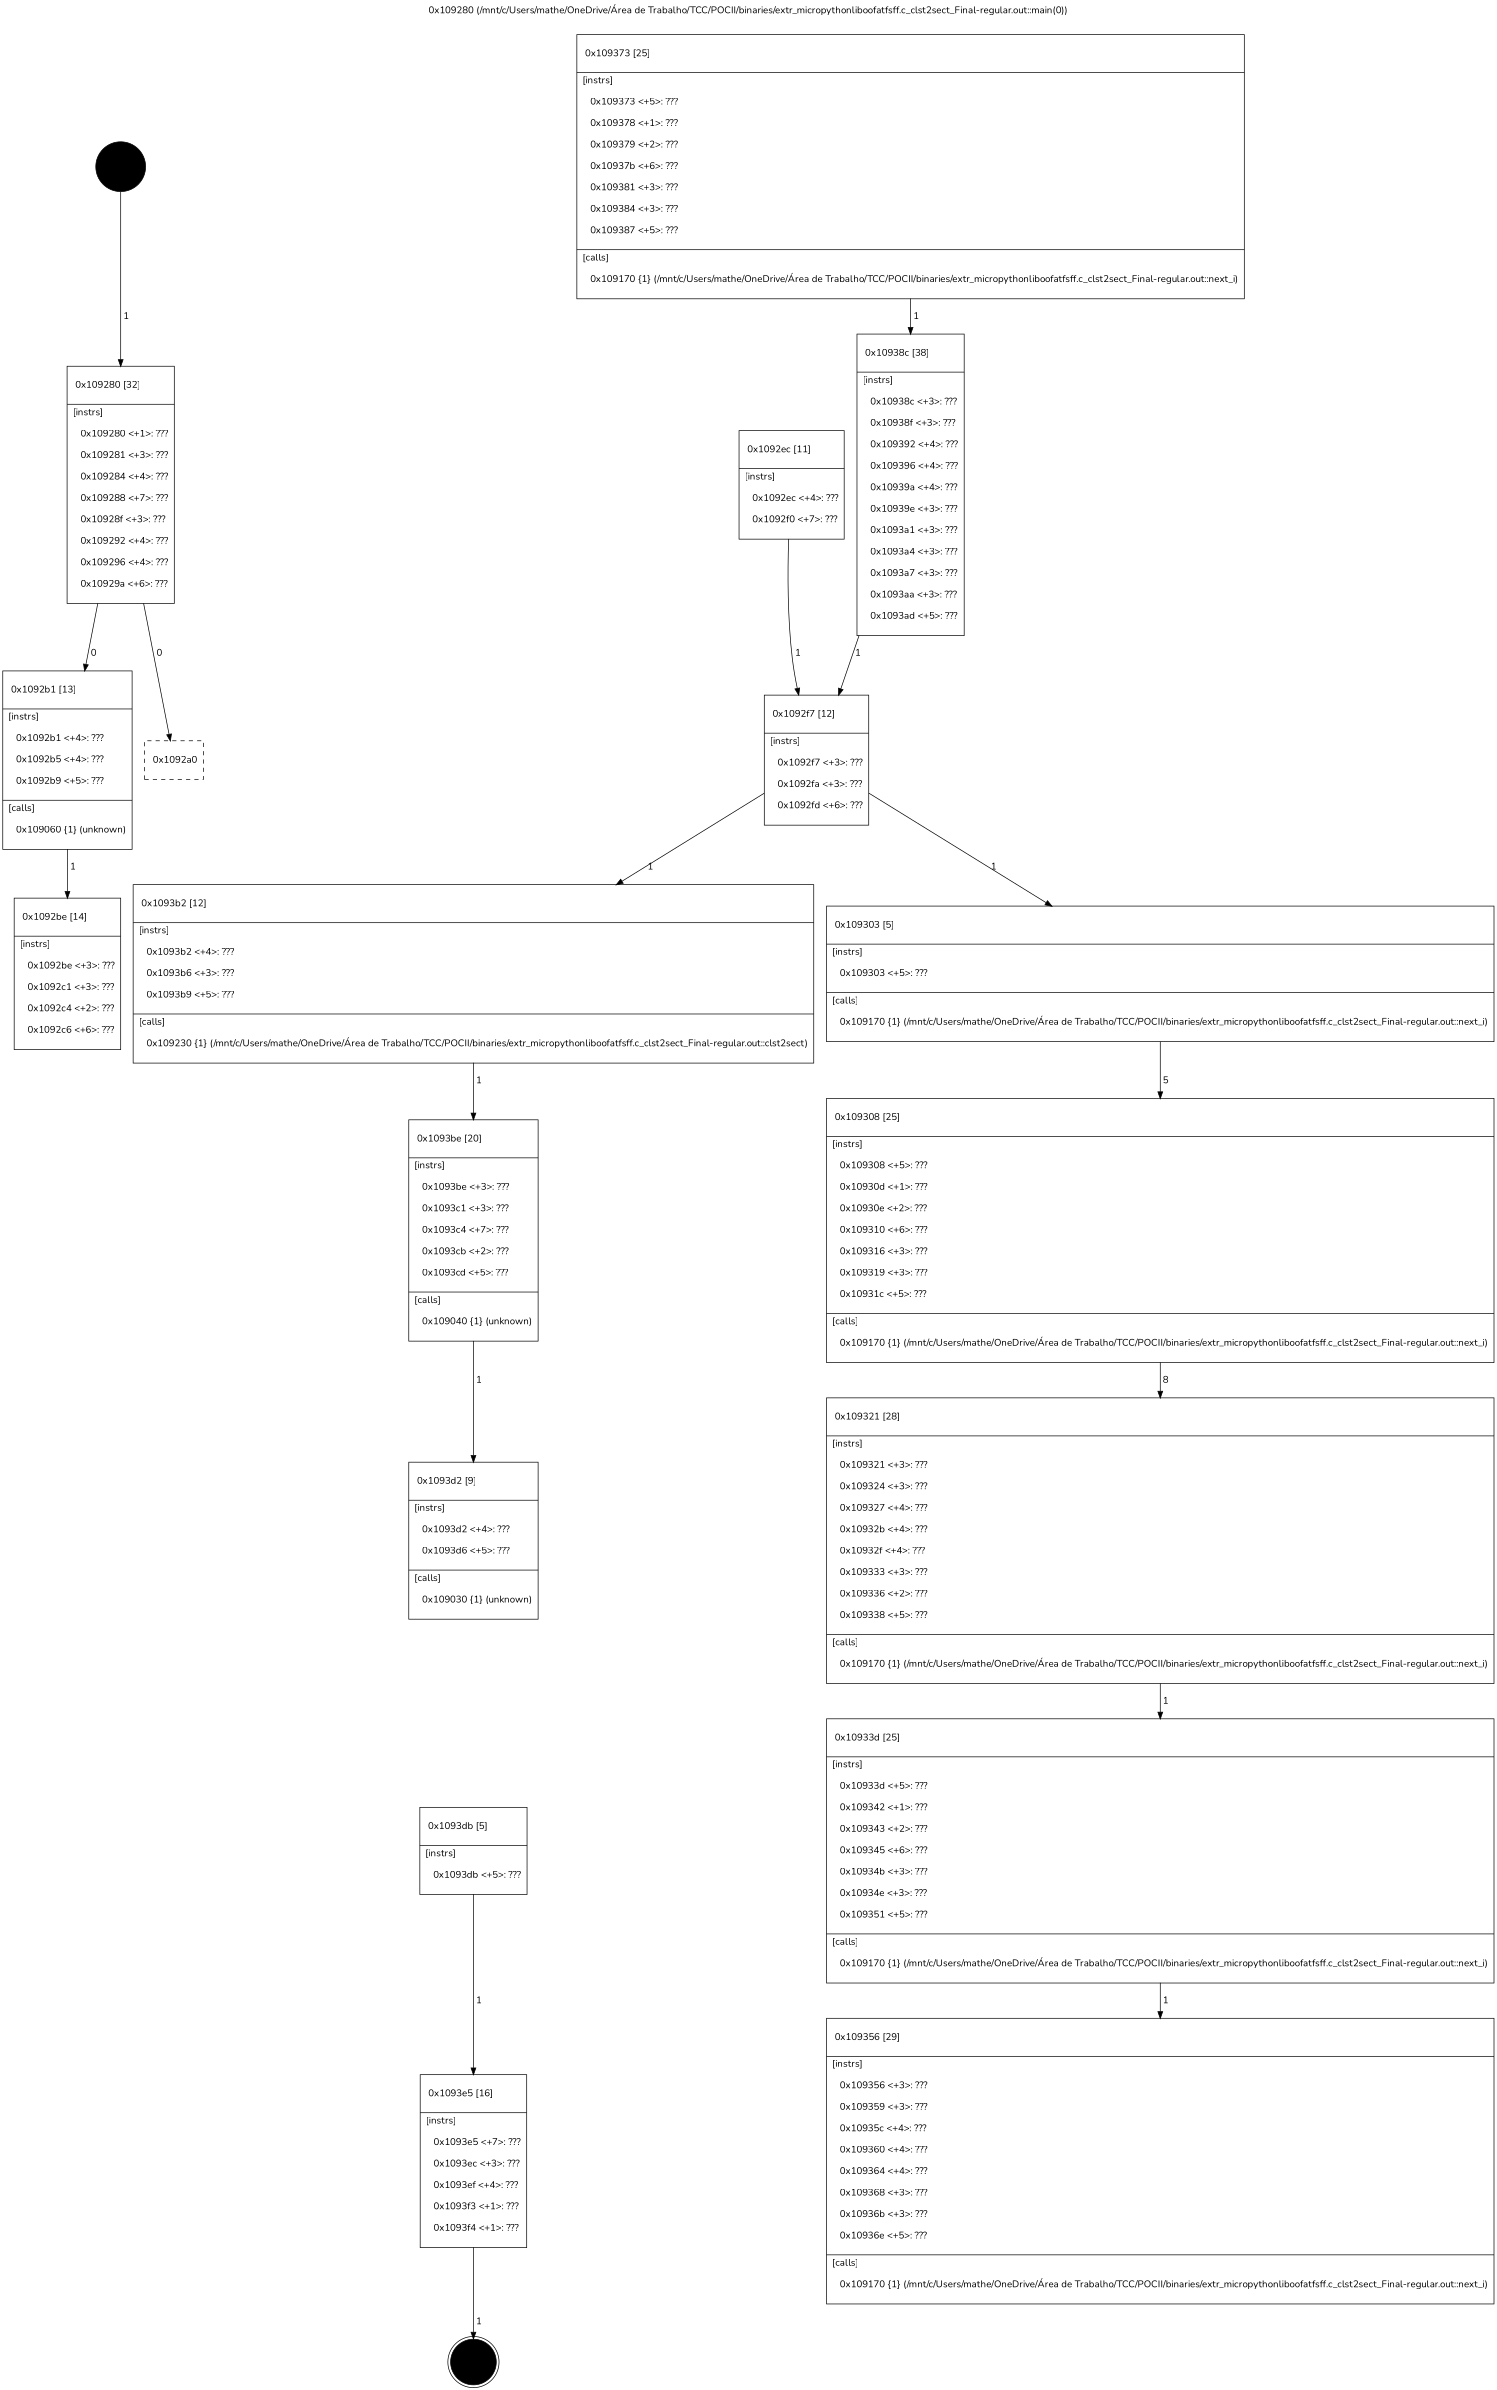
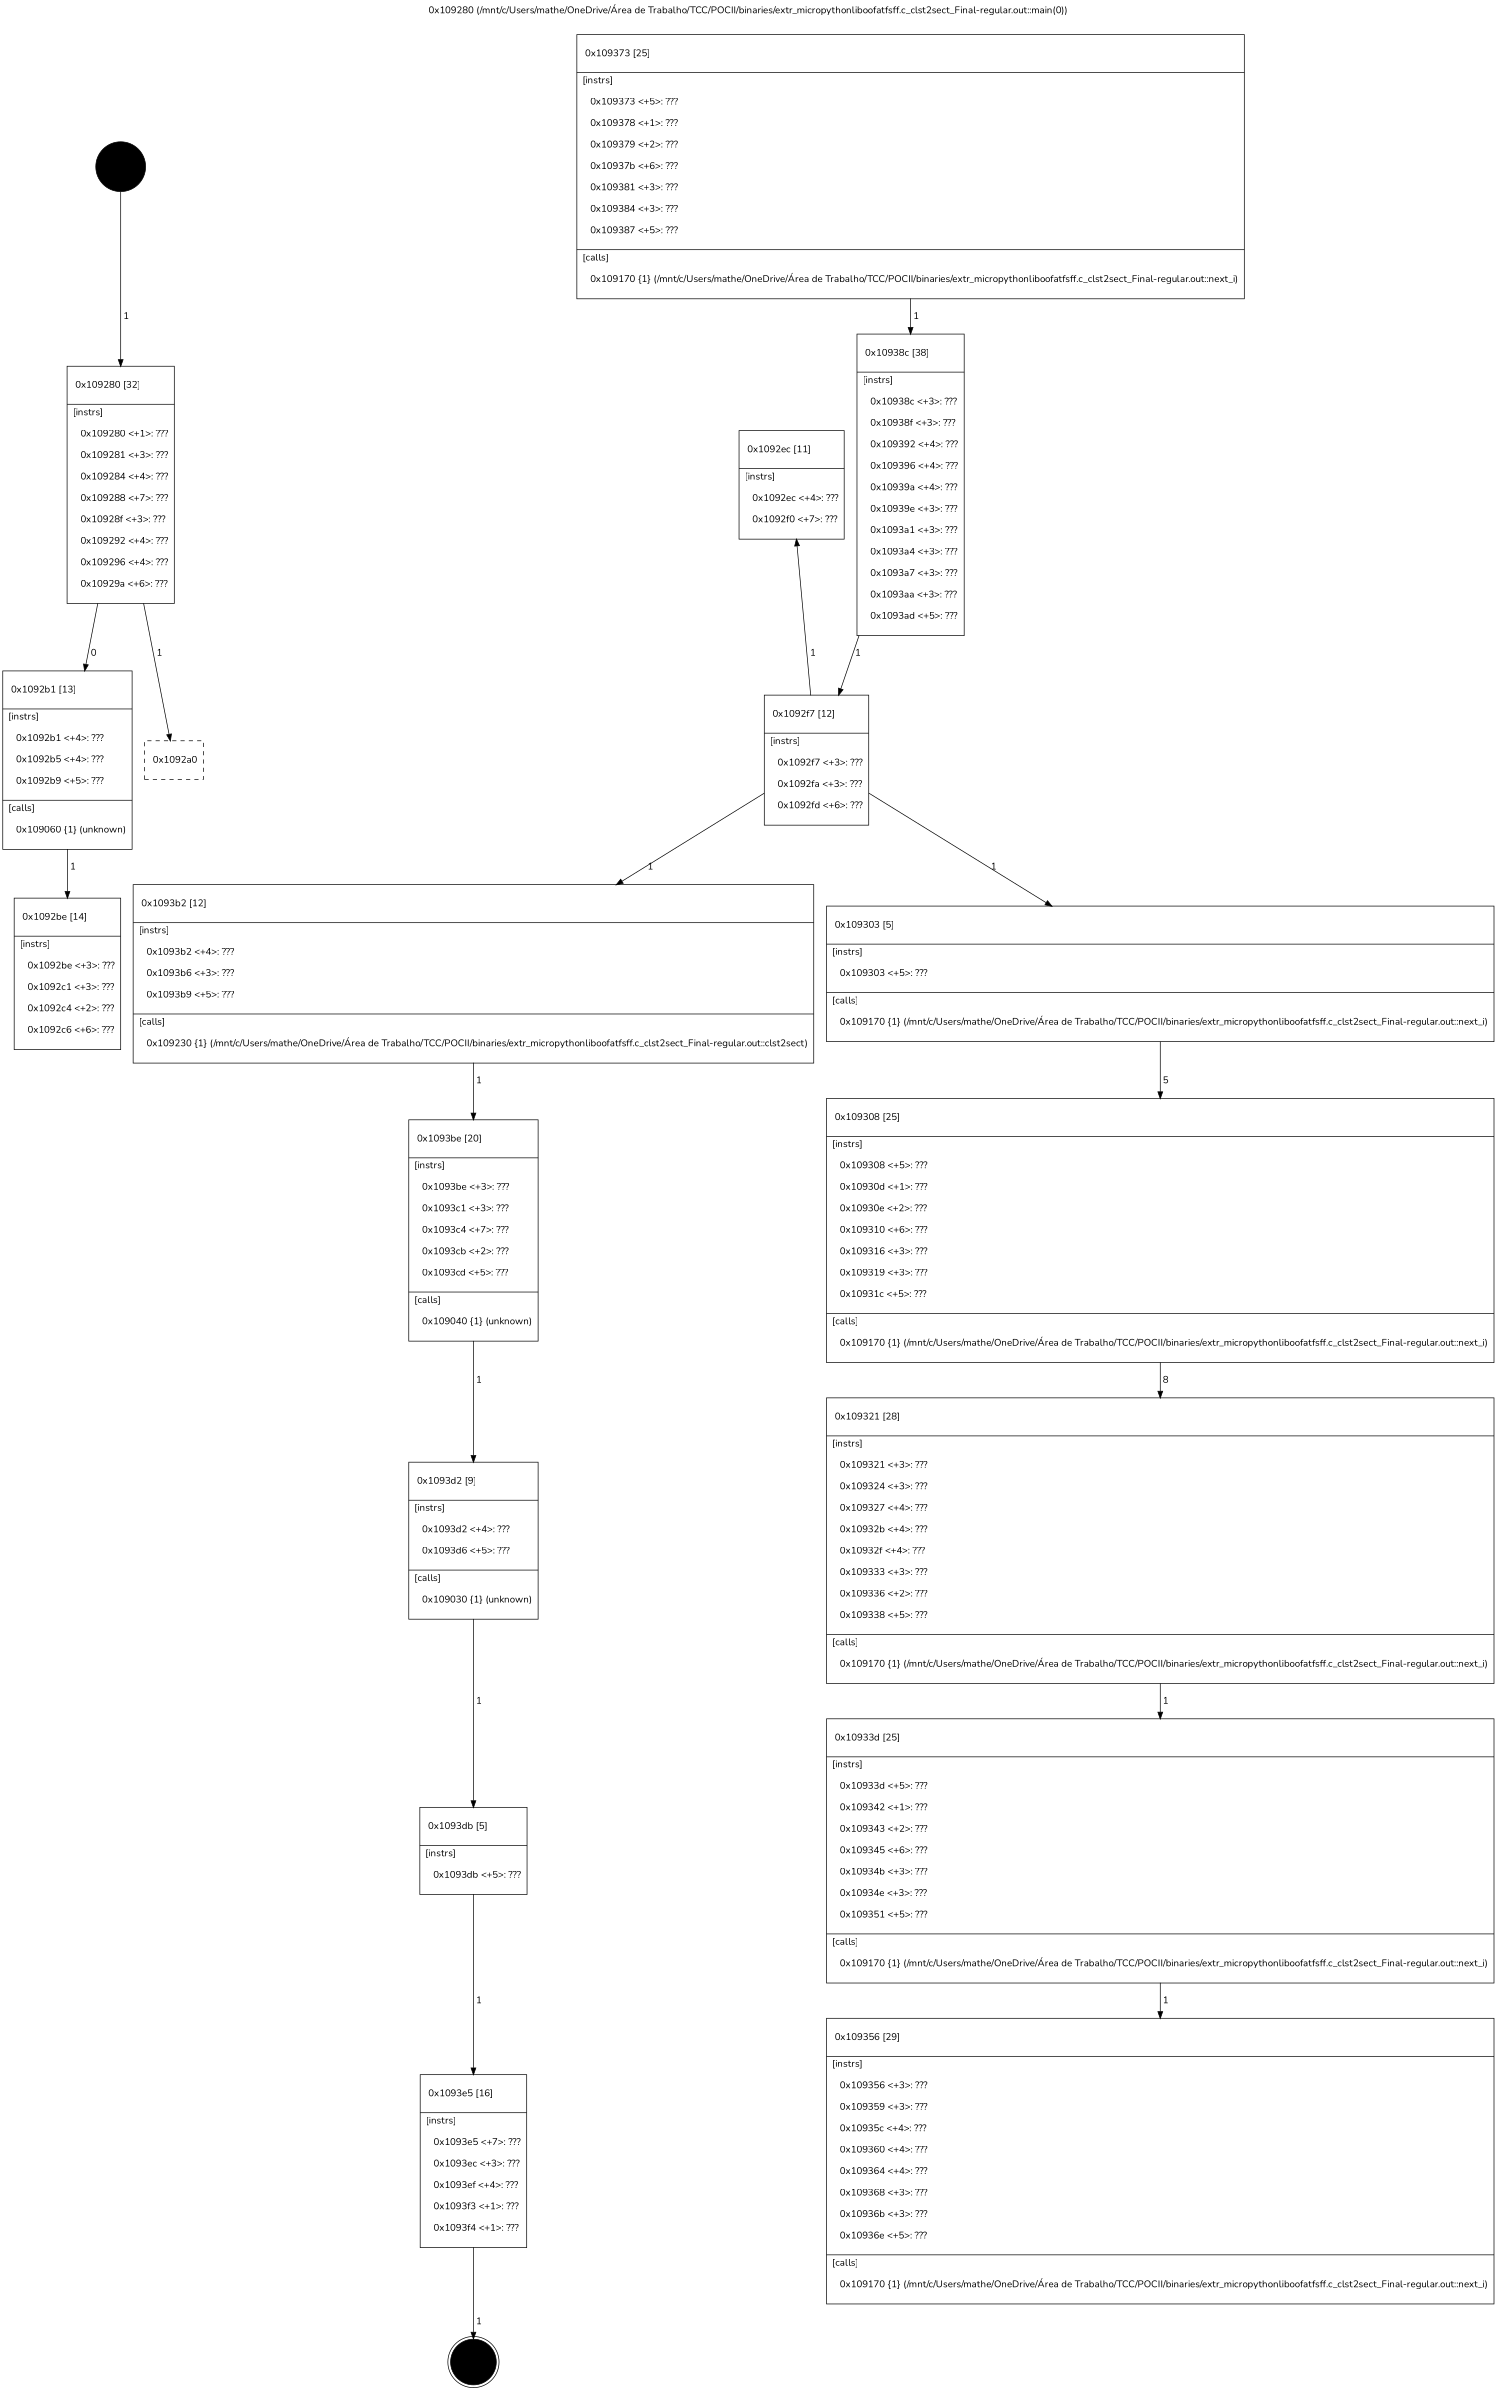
(789, 614) -> (804, 621)
(158, 653) -> (158, 653)
none -> (473, 1710)
